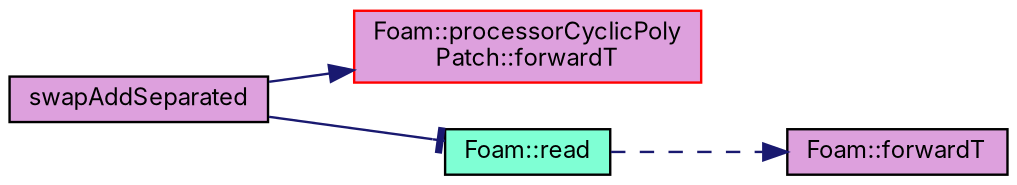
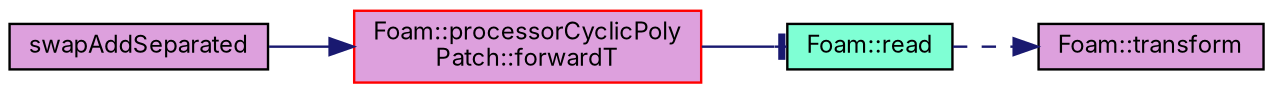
(351, 128) -> (738, 47)
(897, 152) -> (1151, 47)
